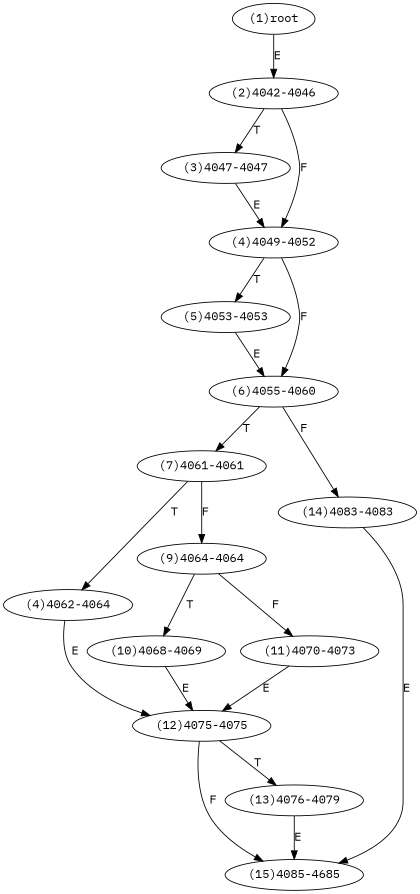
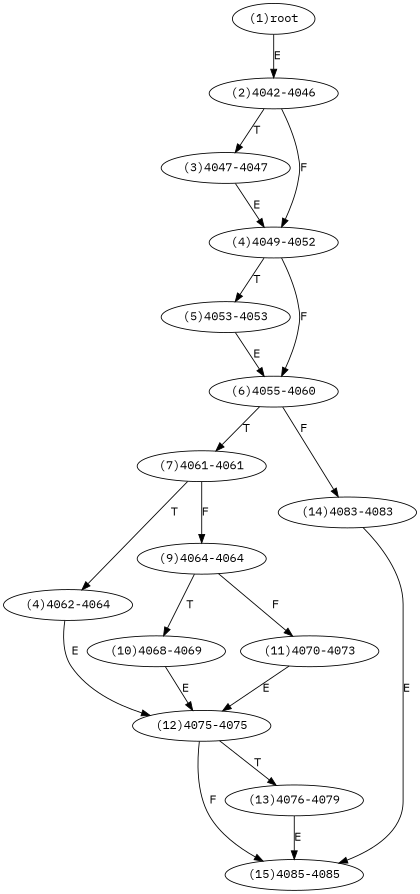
(294, 875) -> (294, 875)
